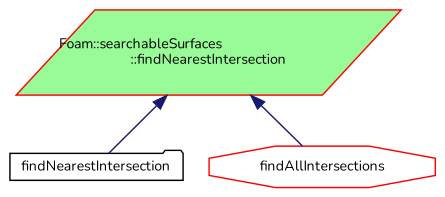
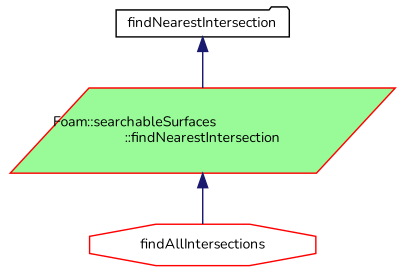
(133, 129) -> (203, 70)
